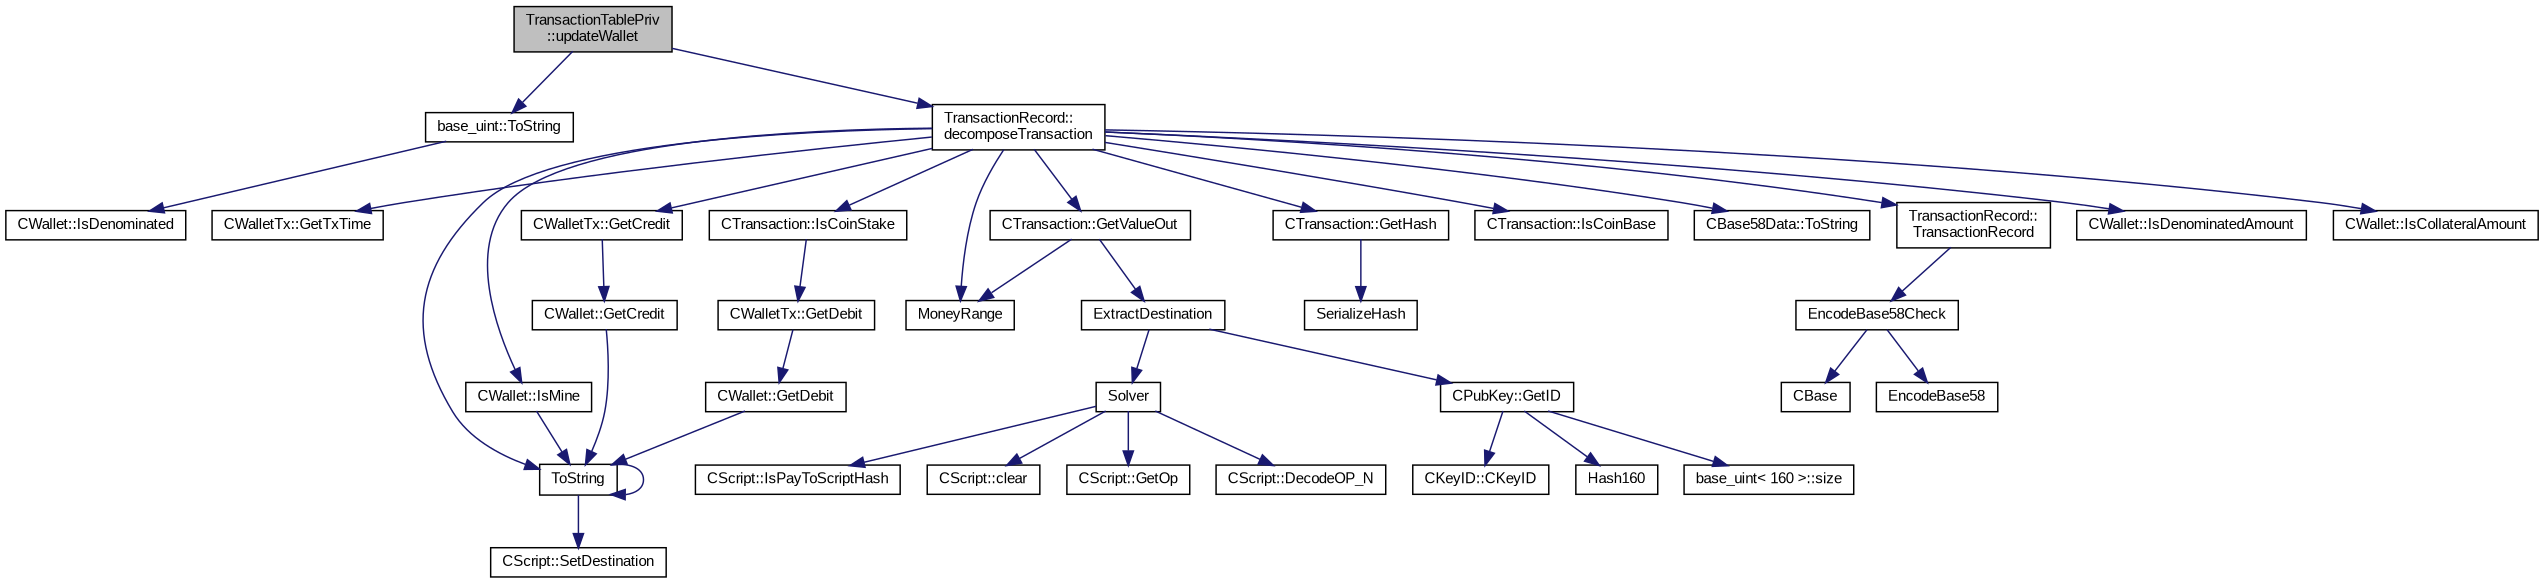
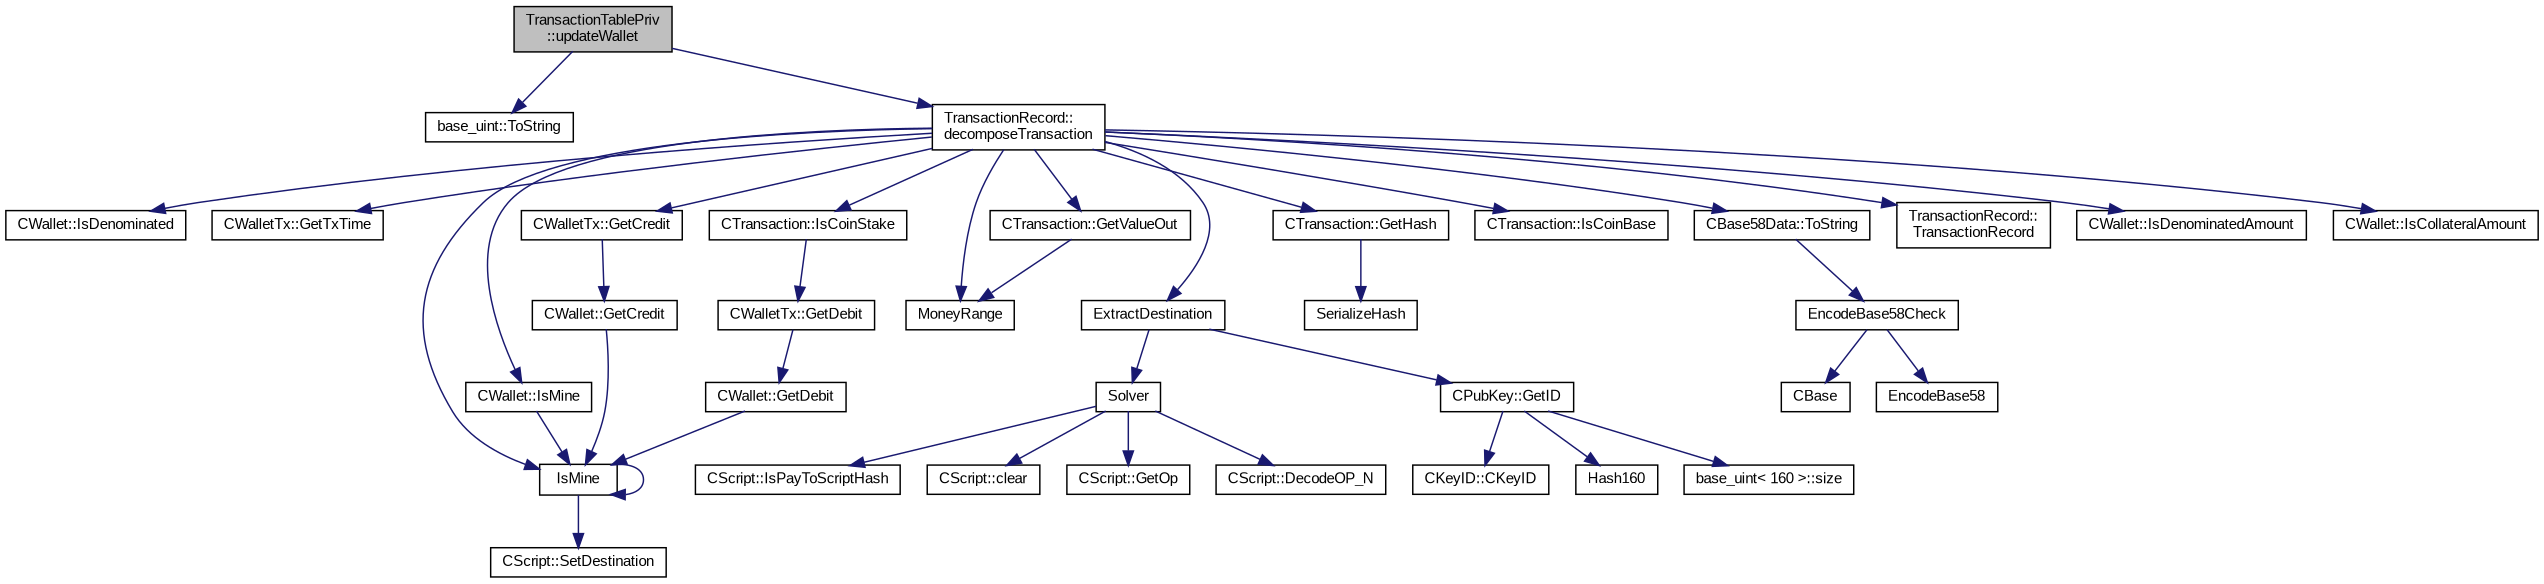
(305, 175) -> (528, 164)
(1117, 264) -> (1197, 195)
(1927, 269) -> (1824, 265)
(578, 480) -> (578, 480)
